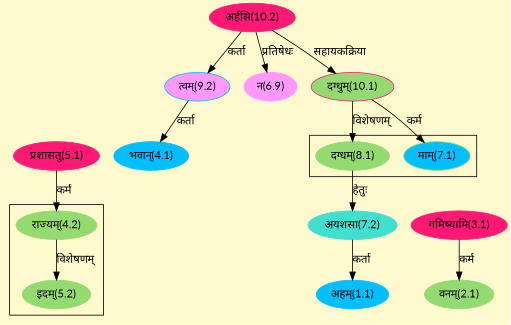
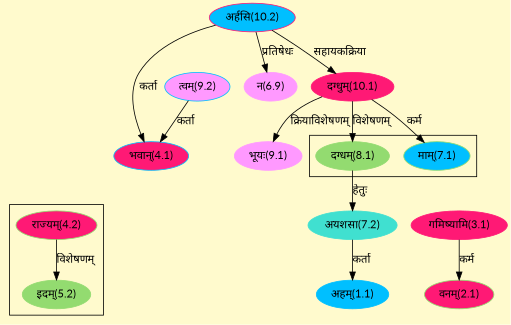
(252, 18) -> (252, 18)
(227, 49) -> (148, 62)
(353, 87) -> (353, 87)
(57, 156) -> none
(151, 156) -> (151, 156)
none -> (268, 156)
(57, 225) -> (57, 225)
(459, 294) -> (459, 294)
